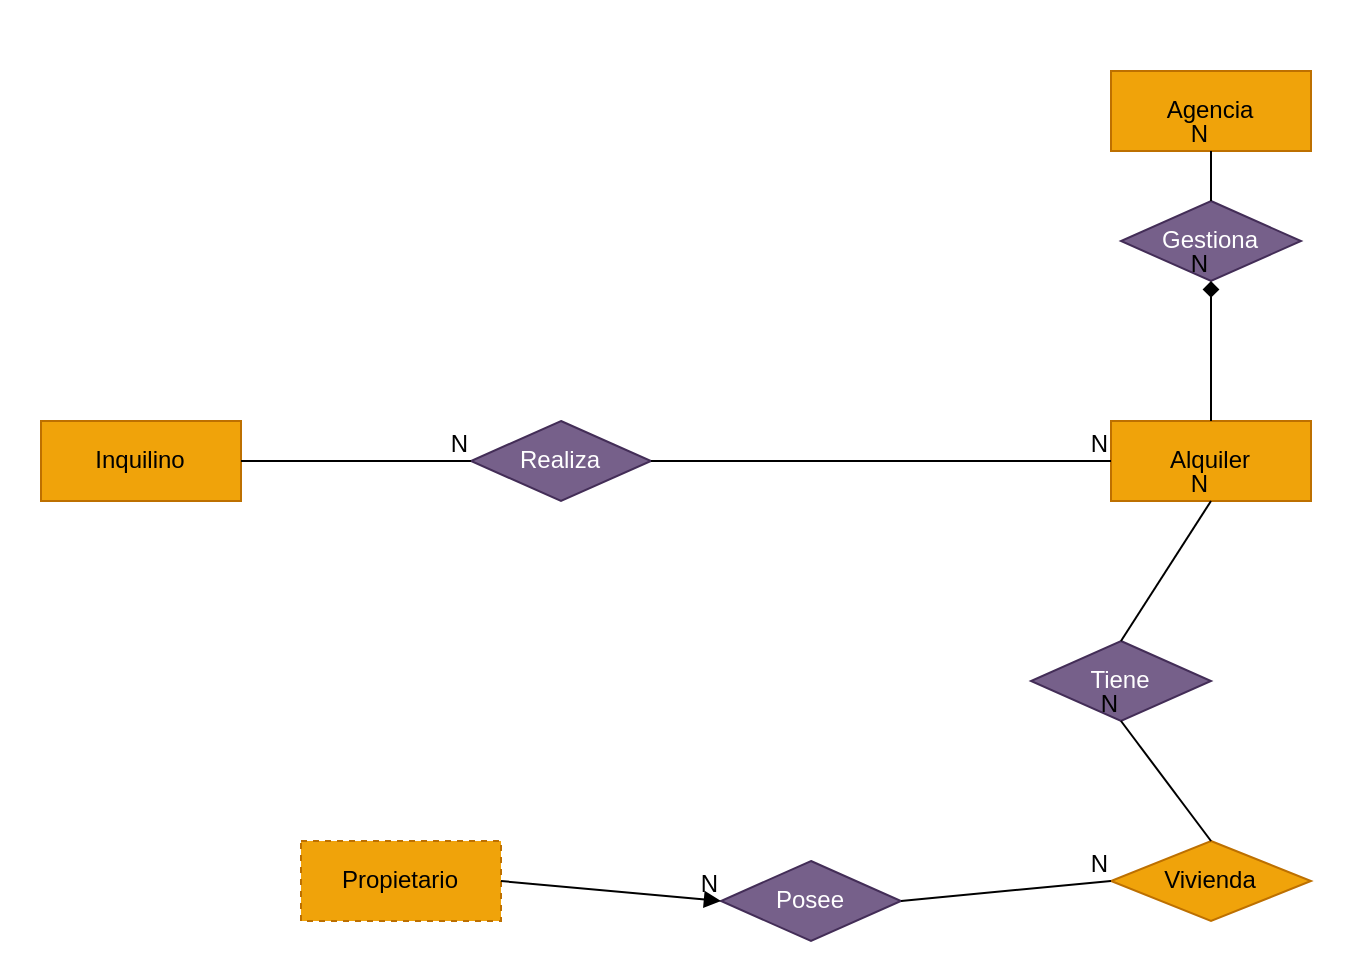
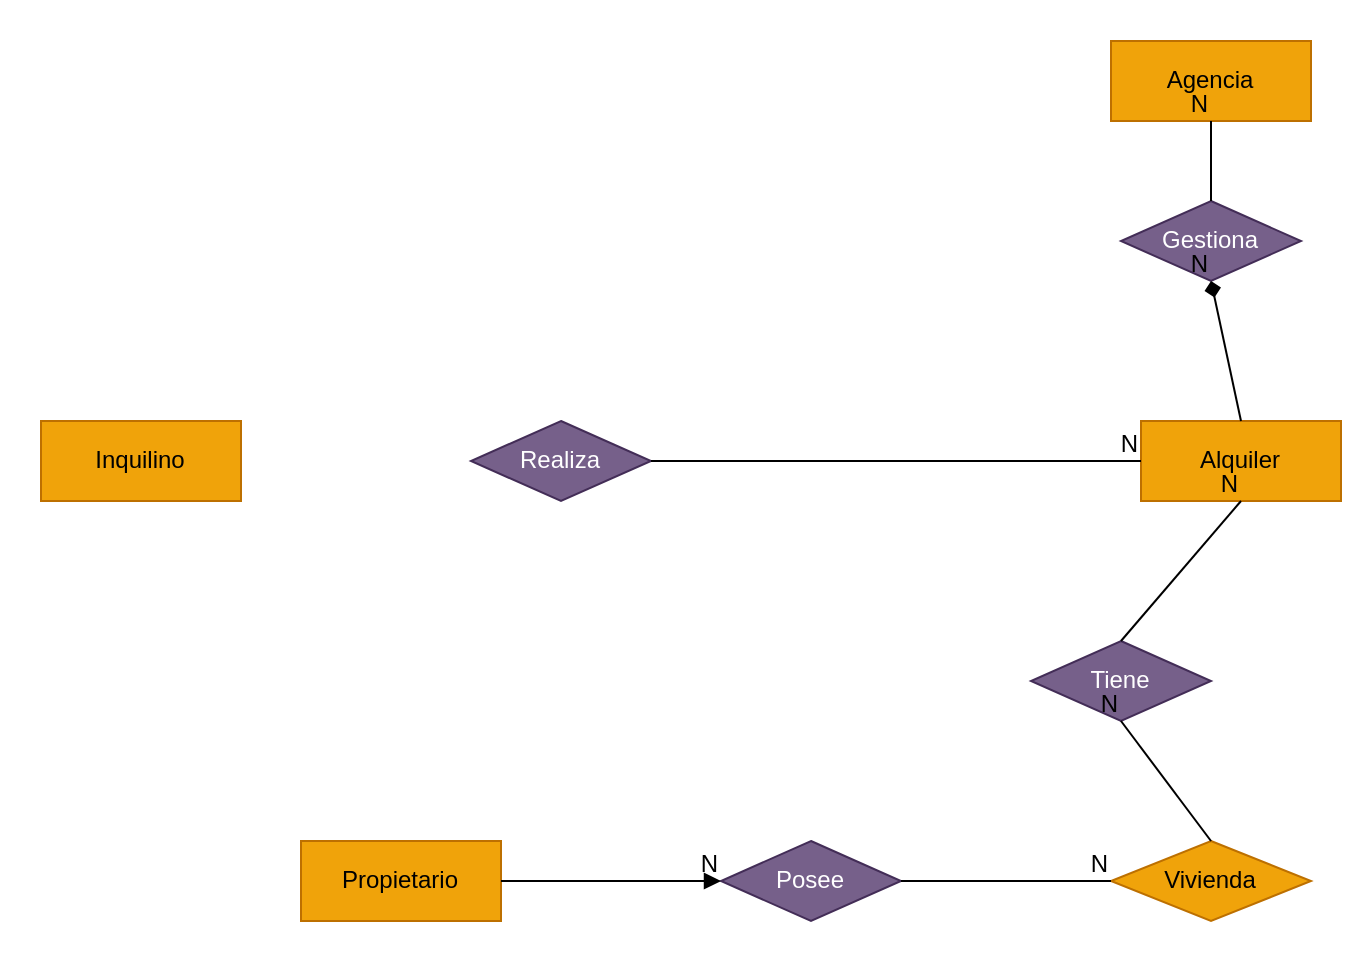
(1211, 111) -> (1211, 81)
(356, 461) -> none
(1211, 461) -> (1241, 461)
(401, 881) -> (401, 881)
(811, 901) -> (811, 881)
